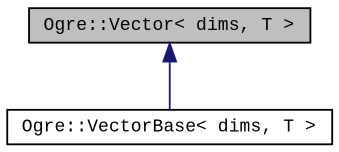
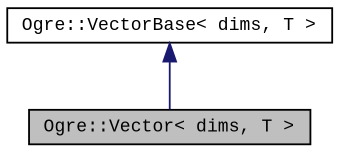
(170, 86) -> (170, 86)
